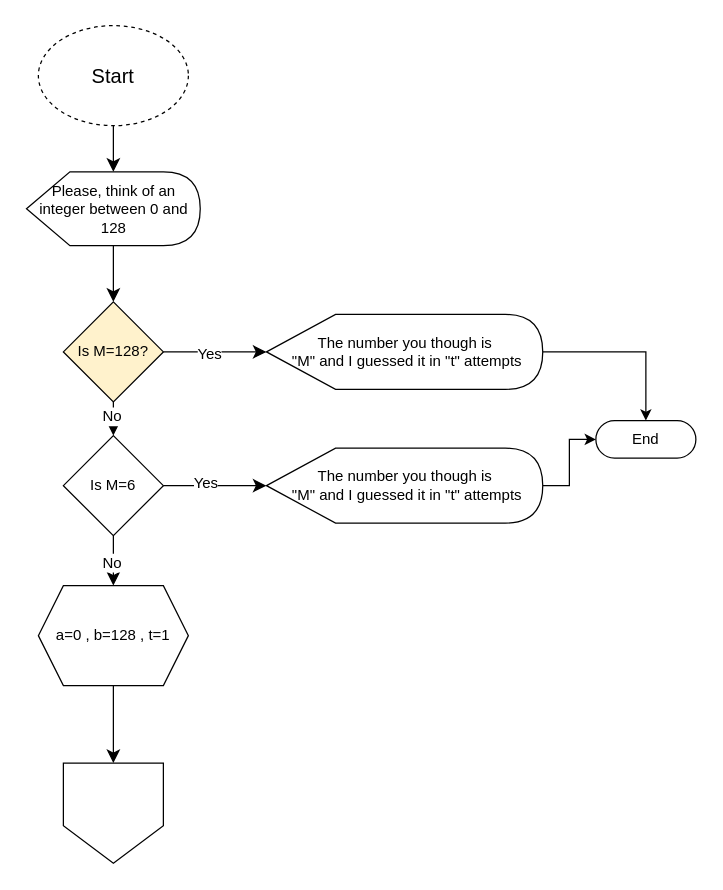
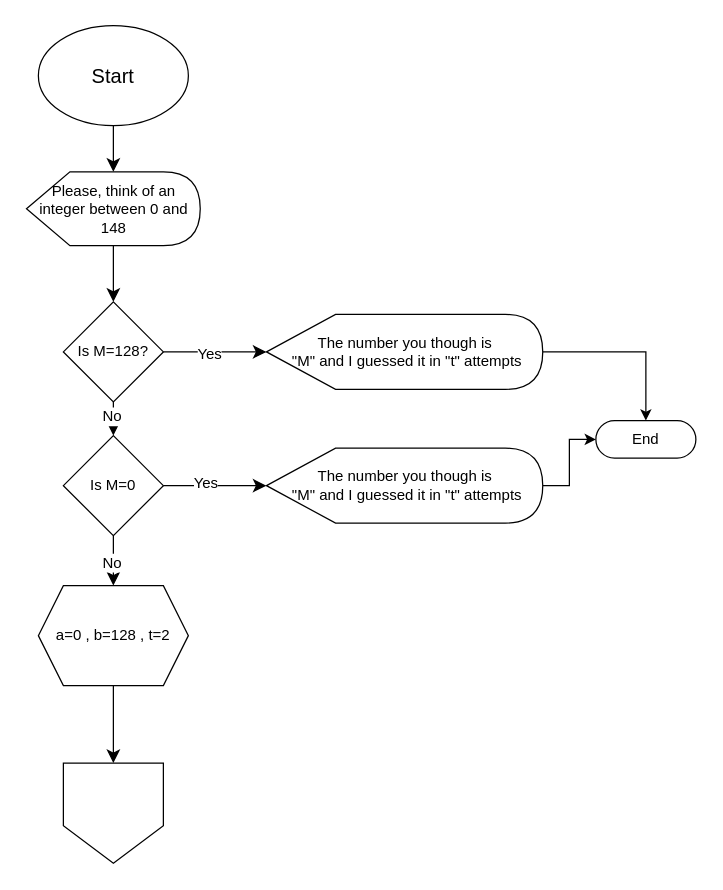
(113, 76) -> (113, 76)
(114, 209) -> (114, 209)
(113, 352) -> (113, 352)
(113, 486) -> (113, 486)
(113, 636) -> (113, 636)
